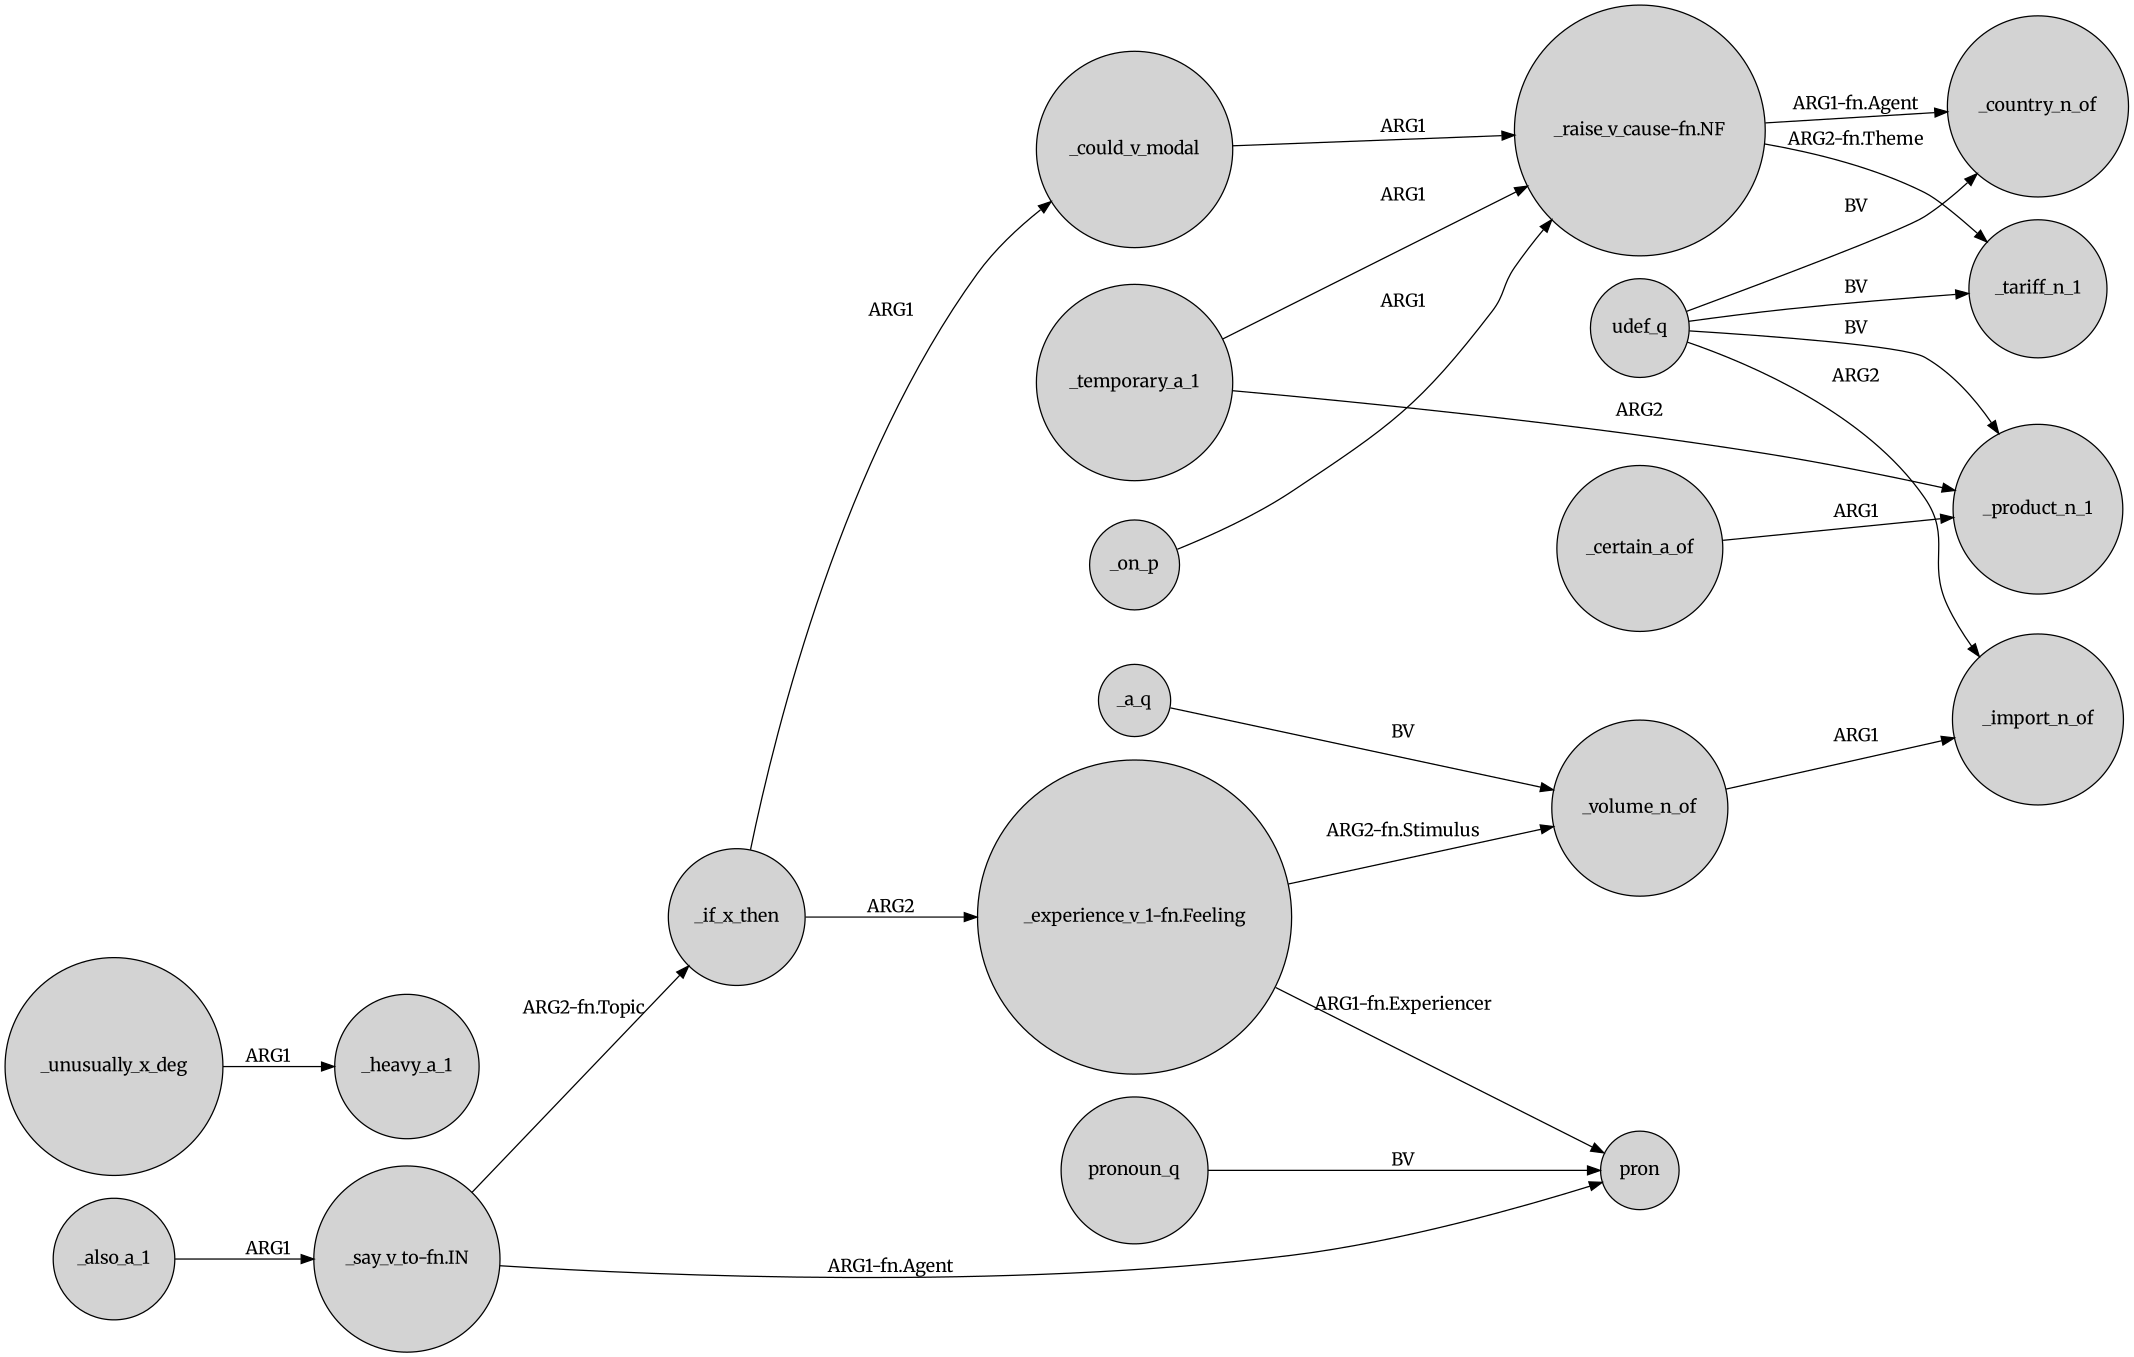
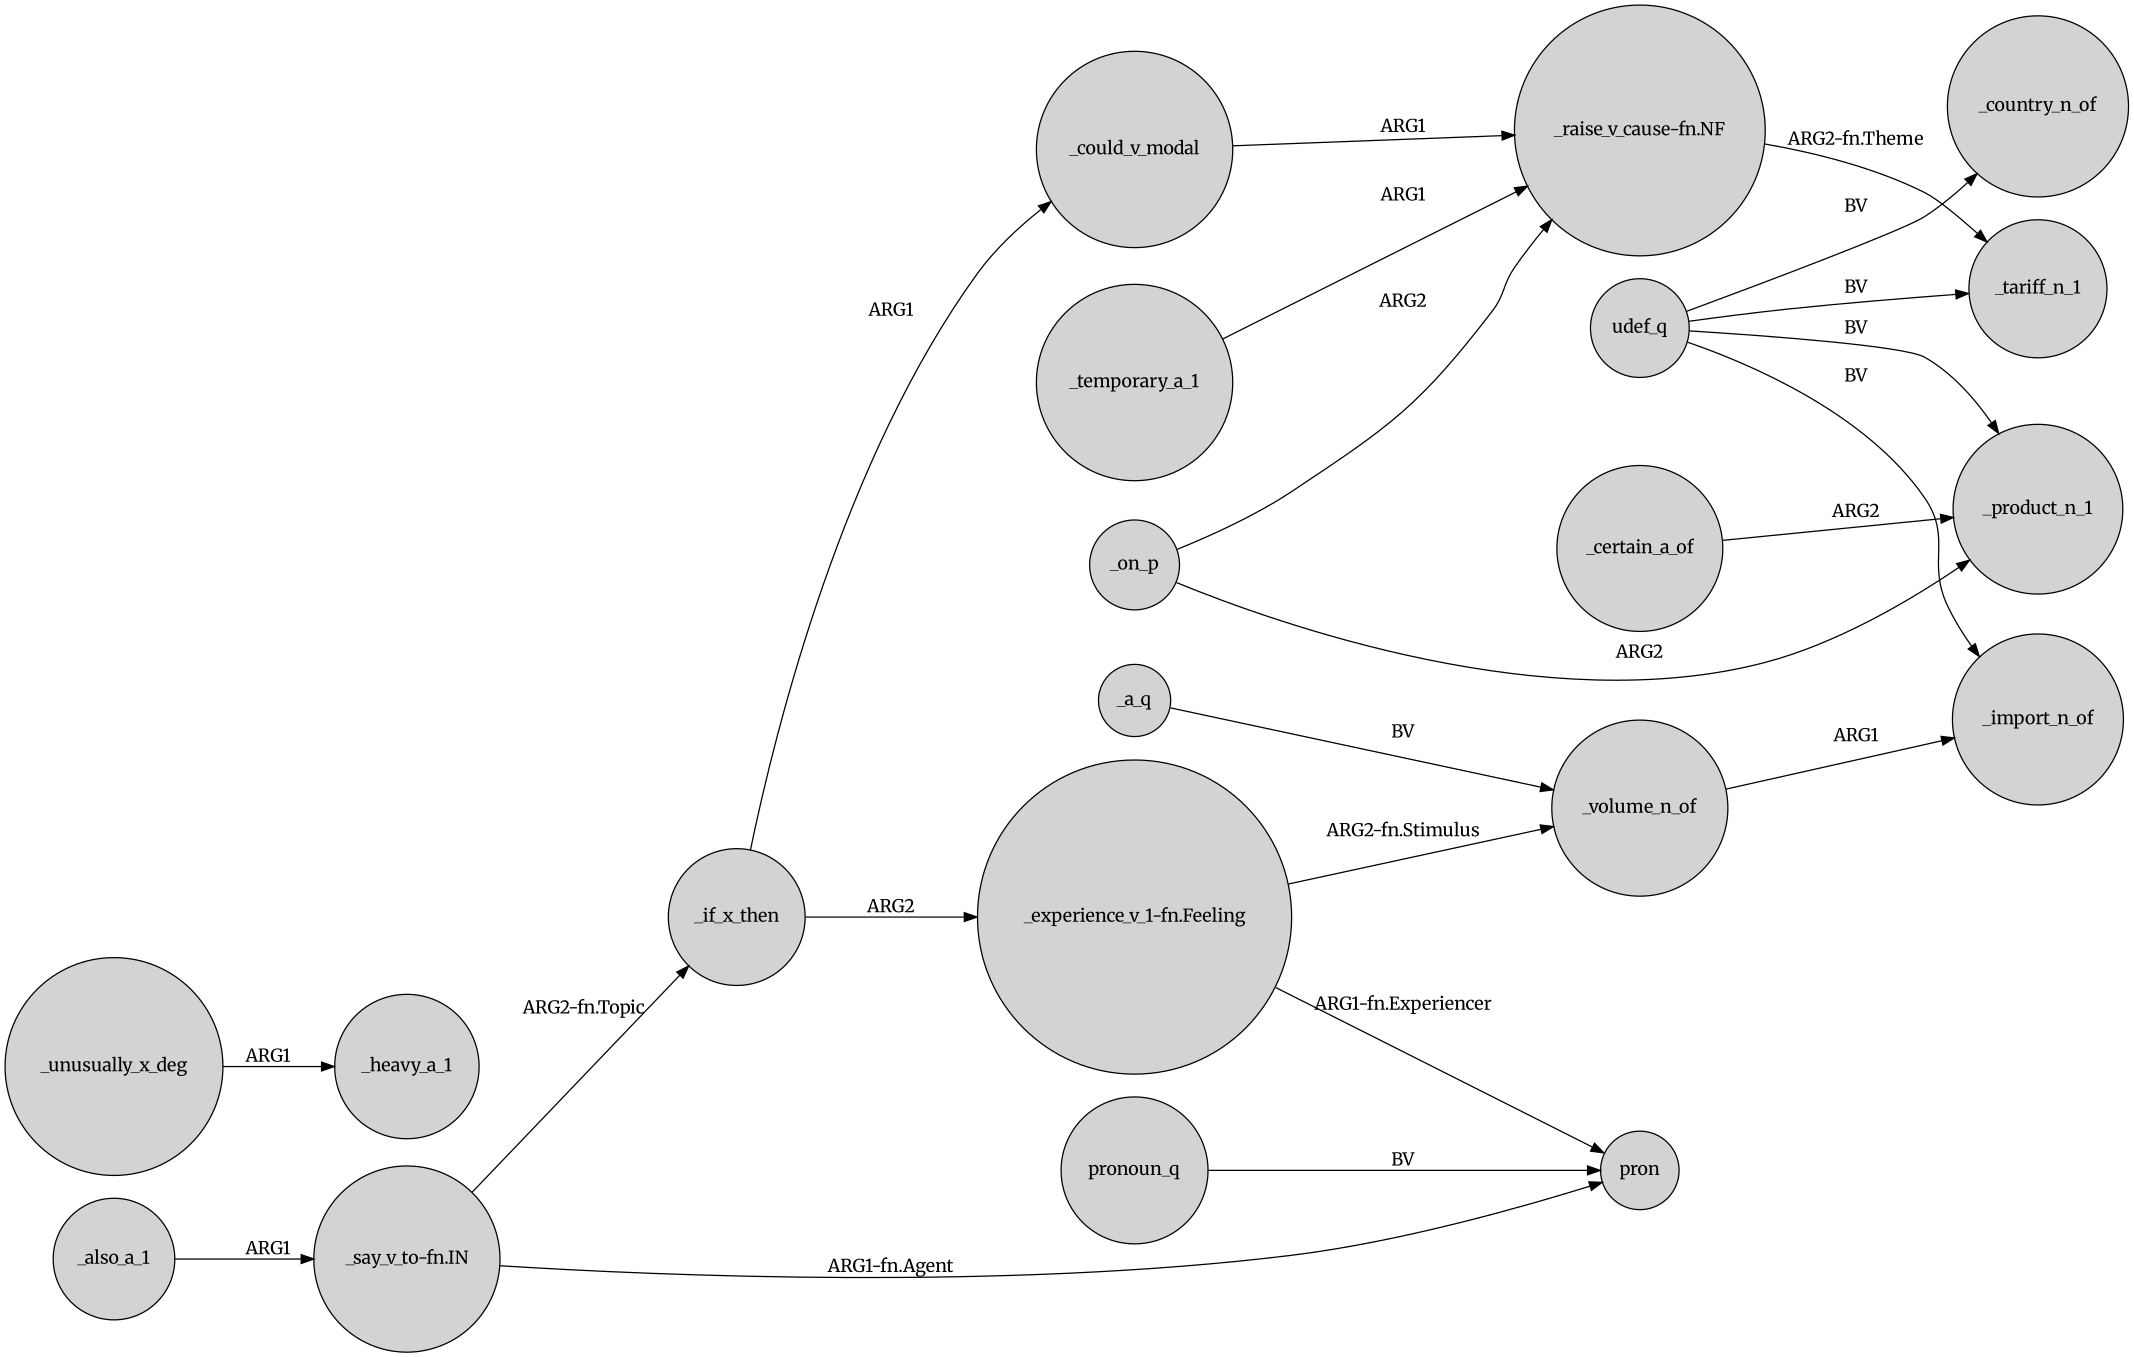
(1850, 118) -> none
(1403, 302) -> (1403, 302)
(1856, 377) -> (1856, 377)
(1589, 429) -> (1573, 678)
(1856, 512) -> (1856, 512)
